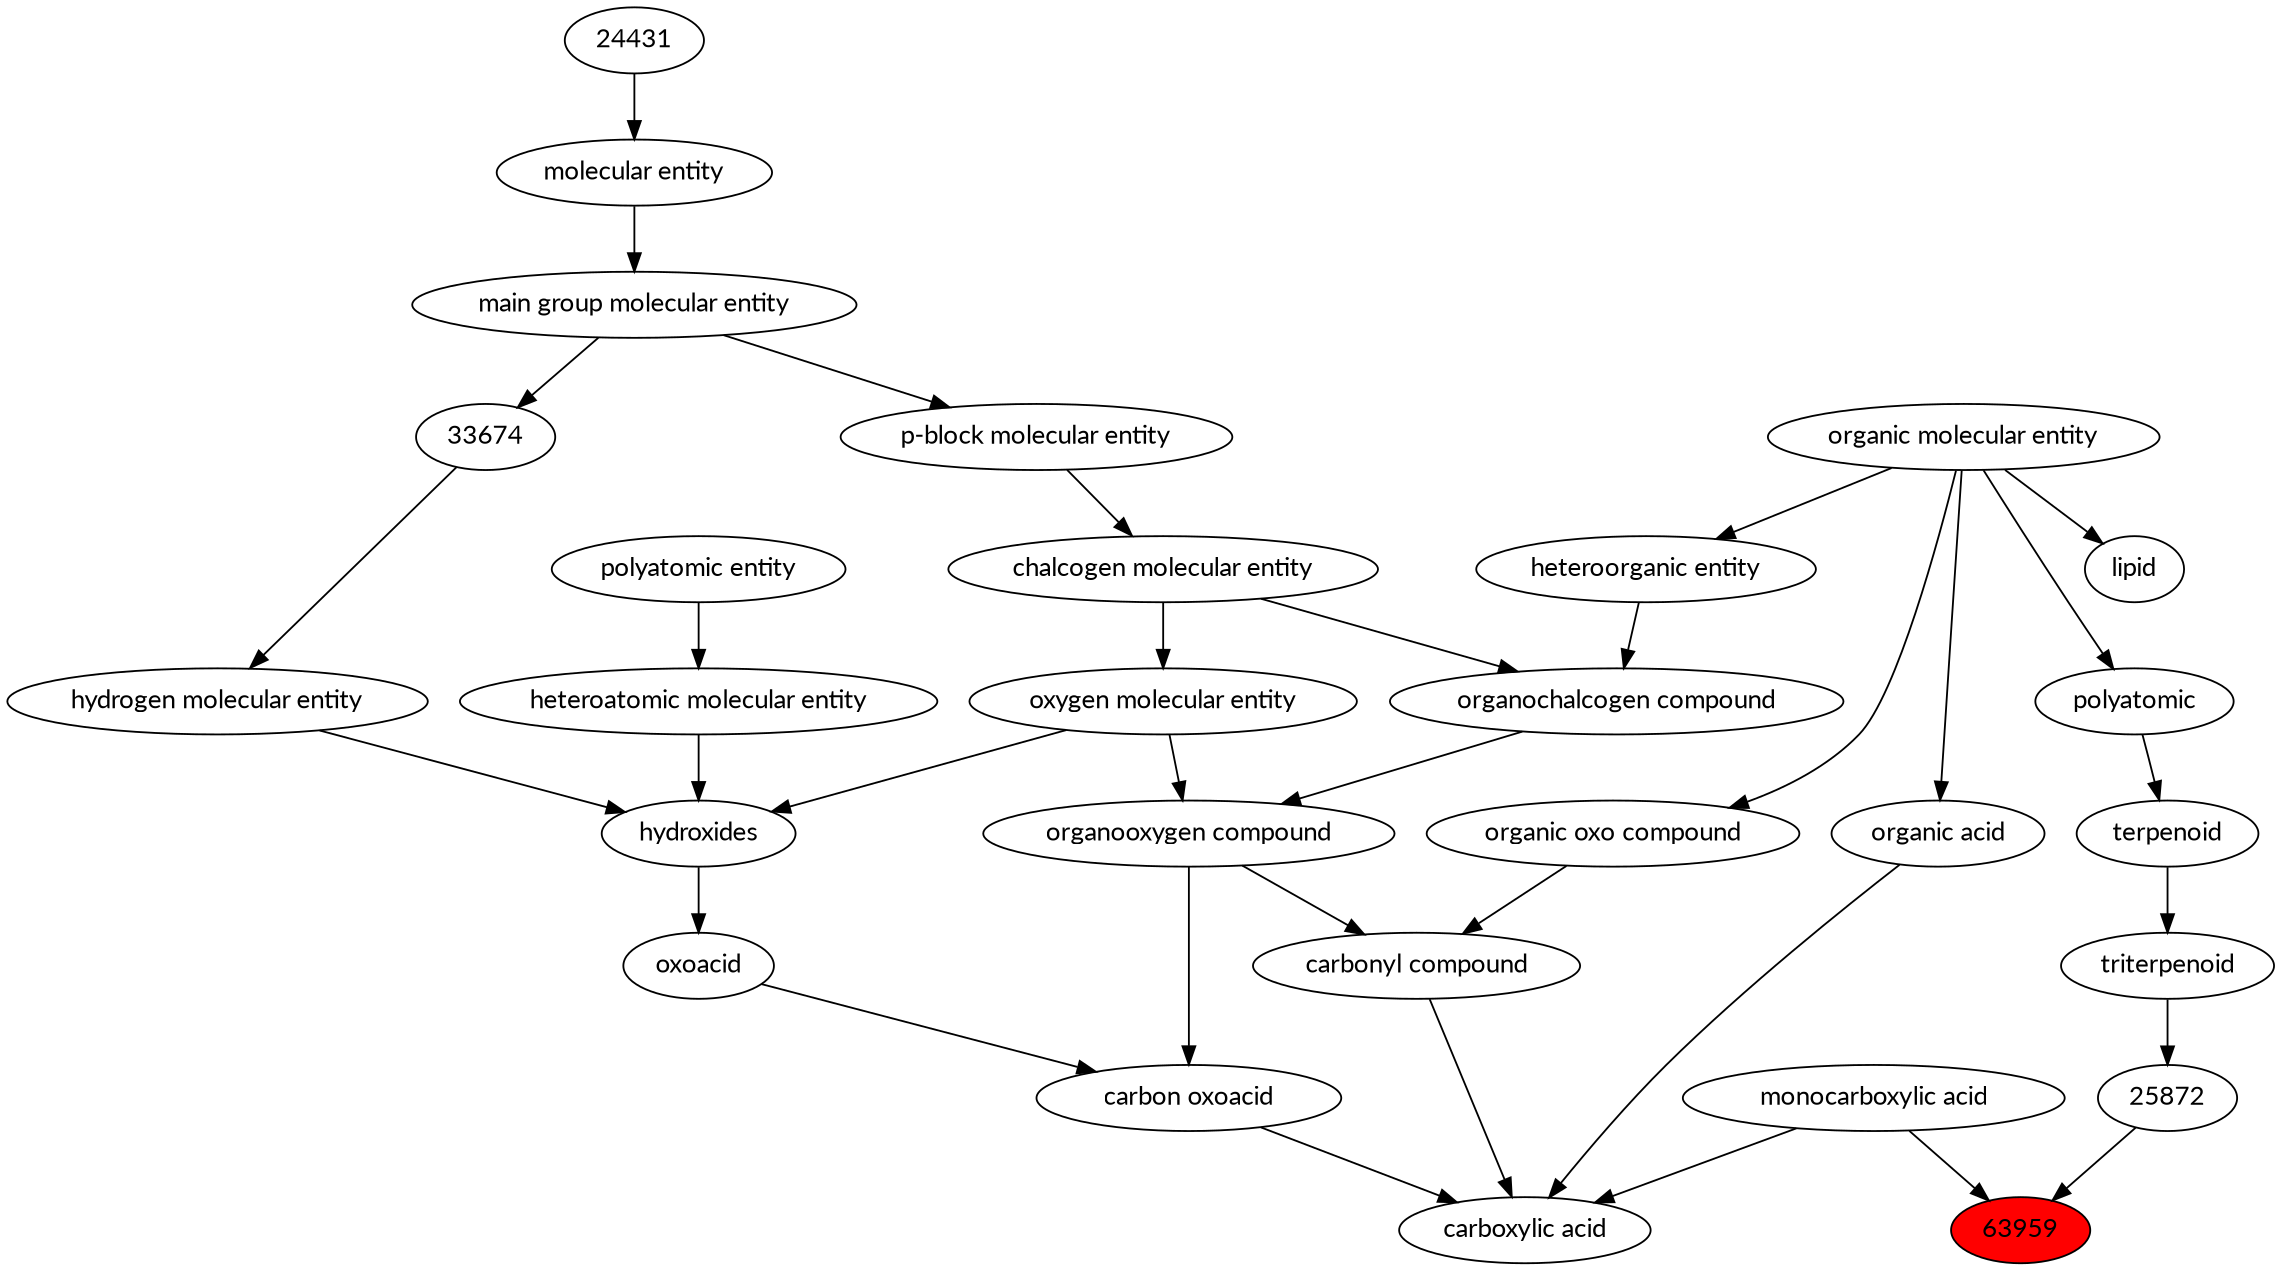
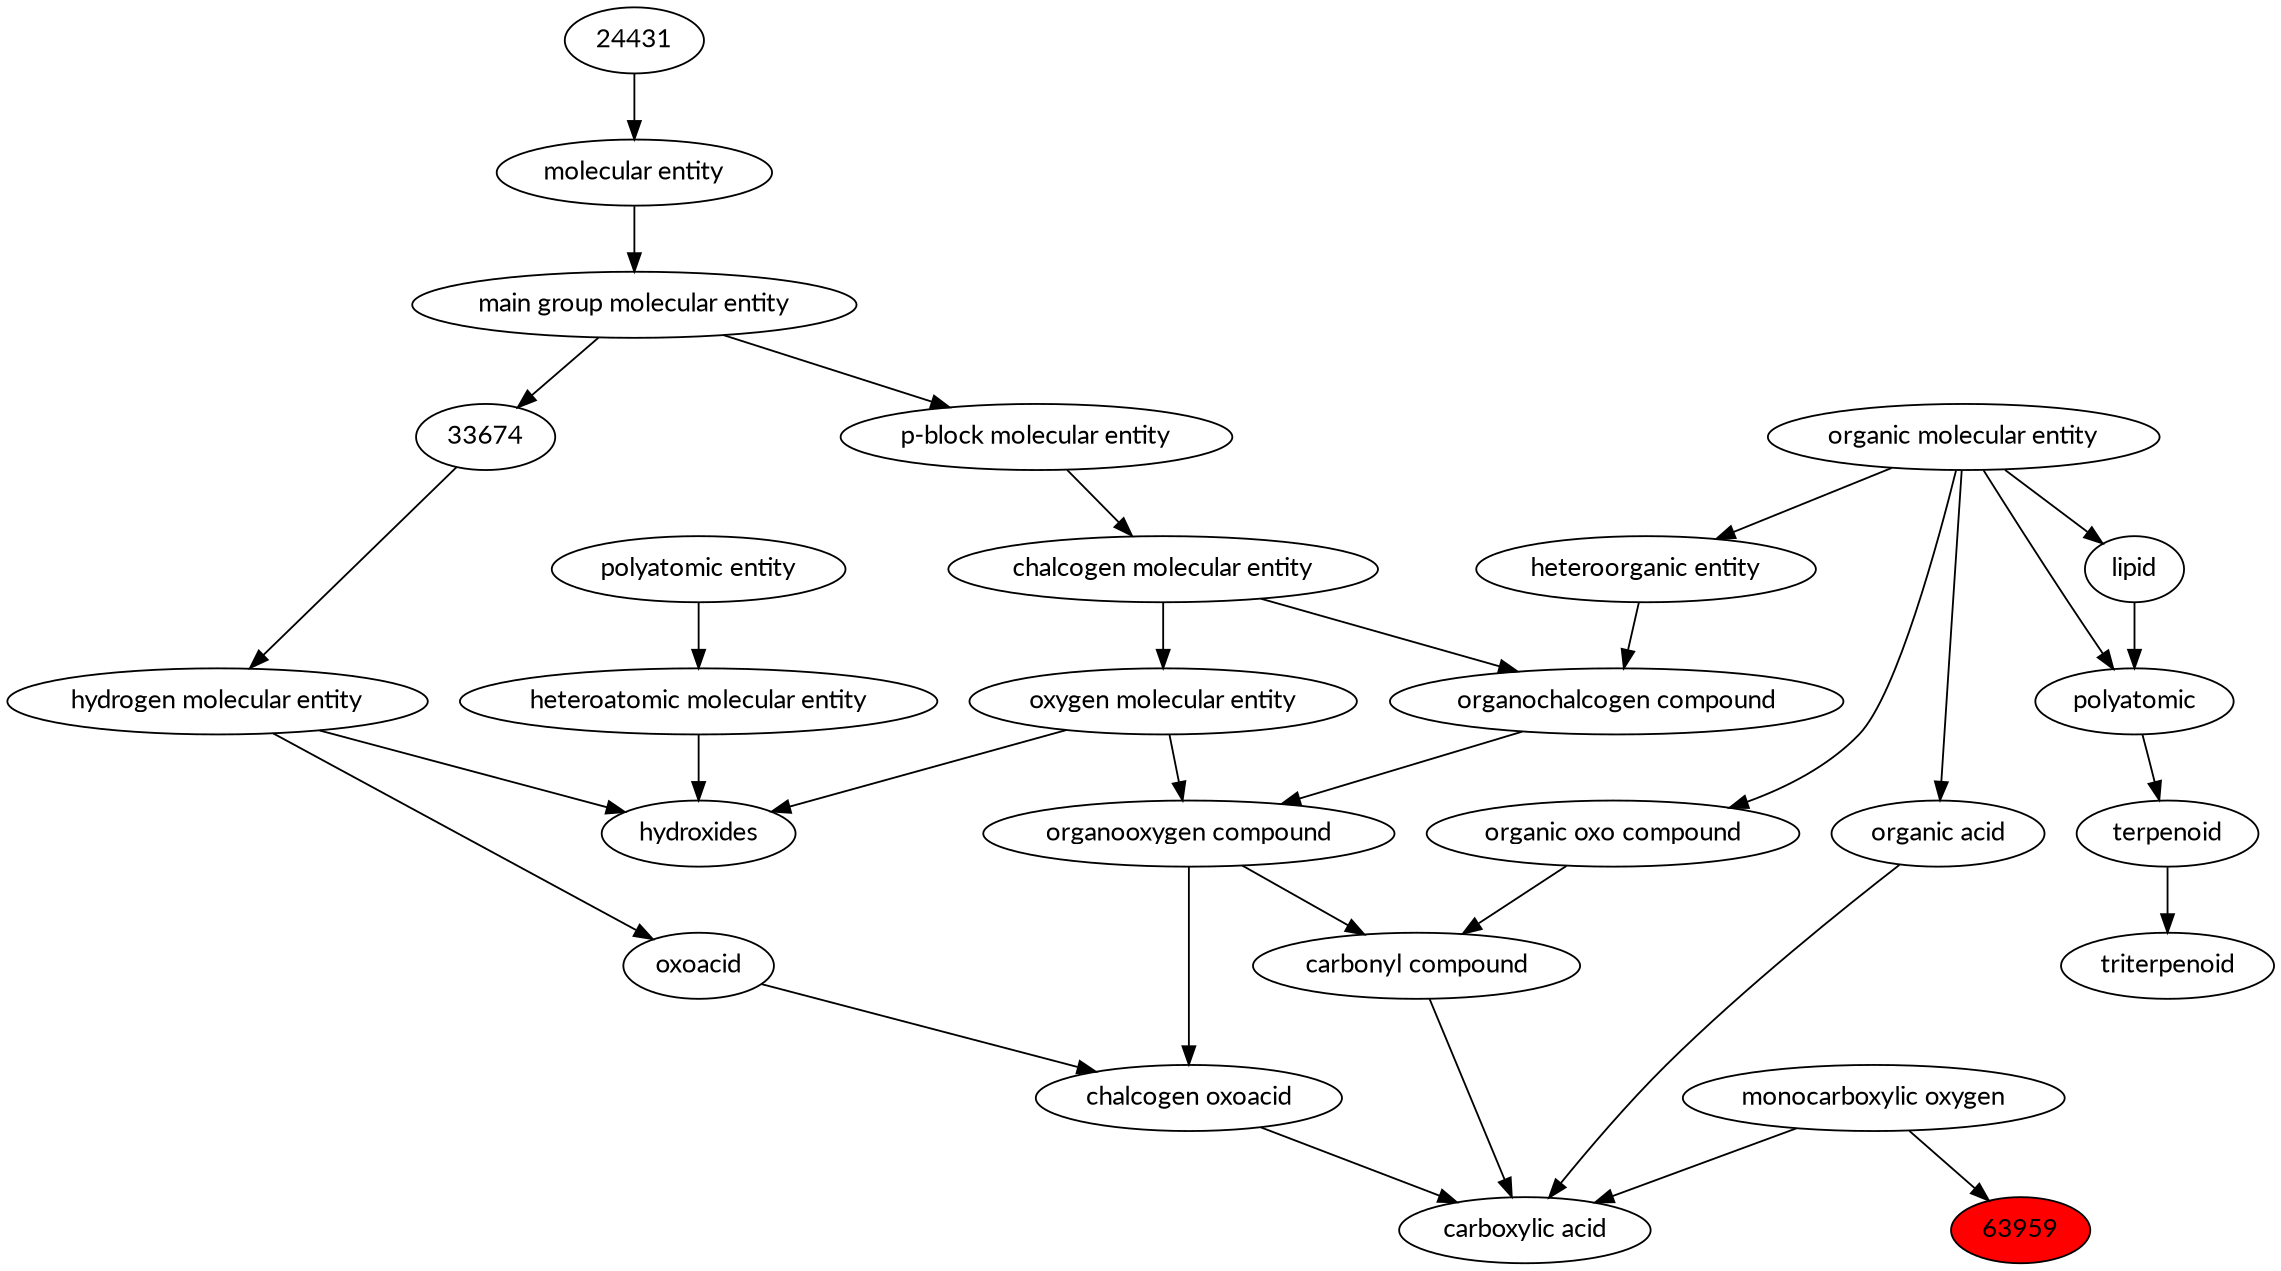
none -> (2134, 626)
(699, 891) -> (455, 832)
(1189, 1098) -> (1189, 1098)
(1874, 1098) -> (1874, 1098)
(2168, 1098) -> none
